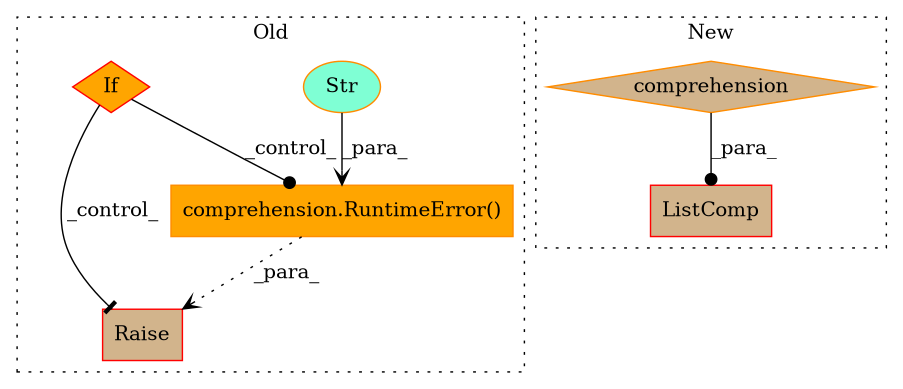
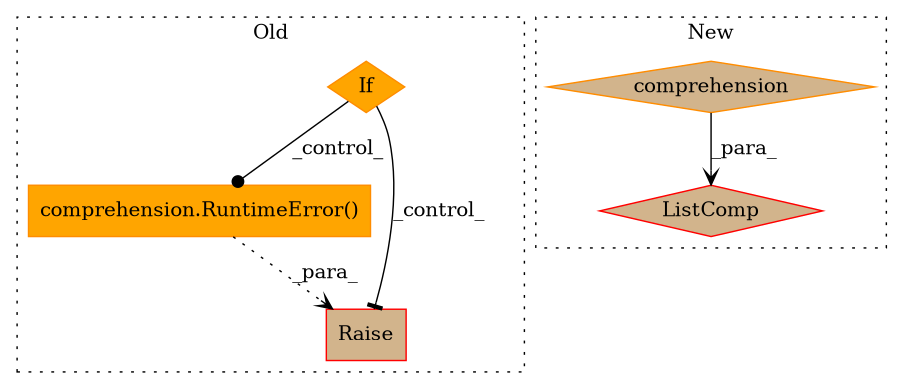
(111, 87) -> (366, 87)
(342, 87) -> none
(711, 143) -> (711, 142)
(711, 211) -> (711, 211)
